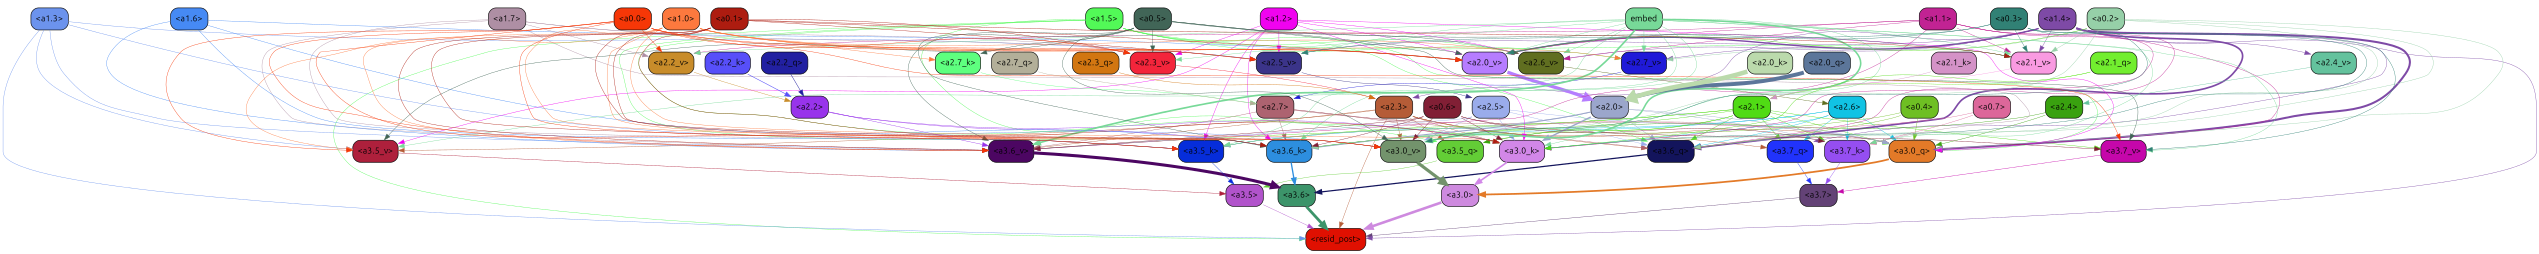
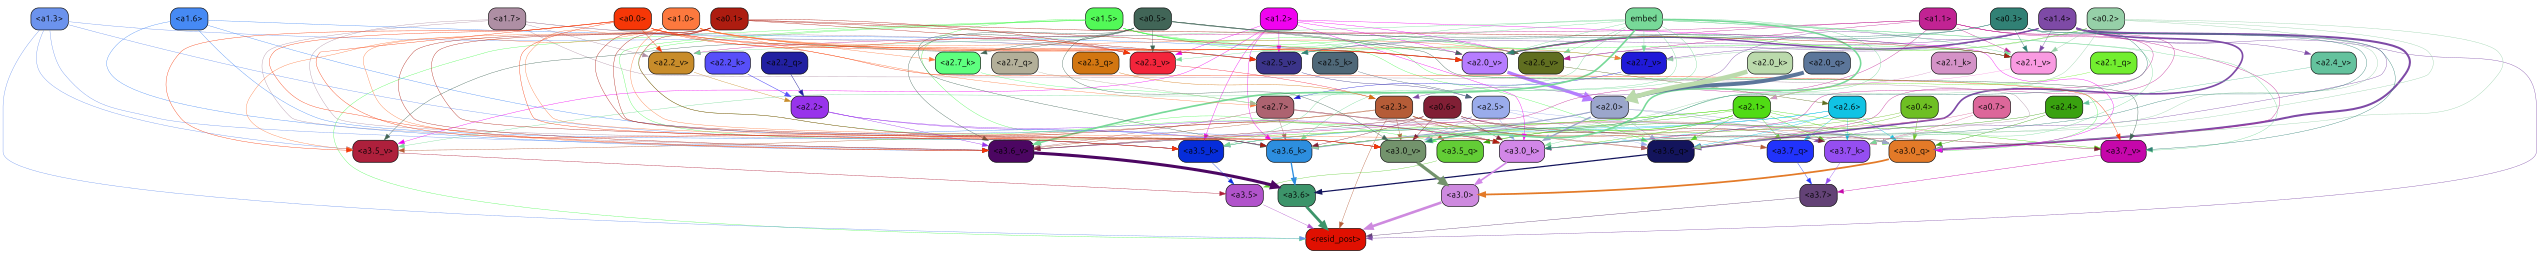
none -> (1335, 63)
(1792, 104) -> (1643, 135)
(875, 136) -> (987, 82)
